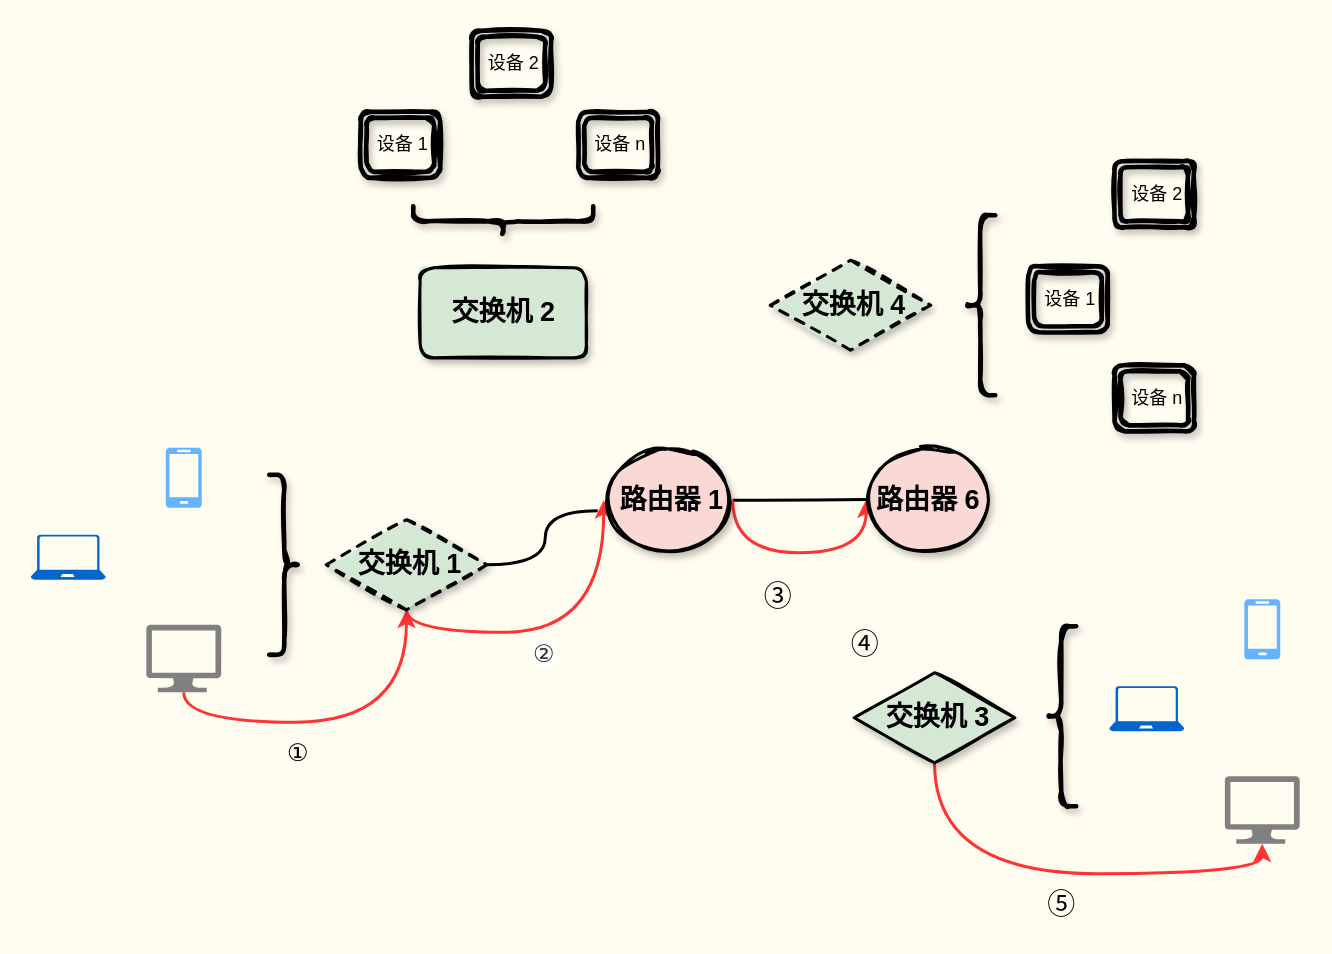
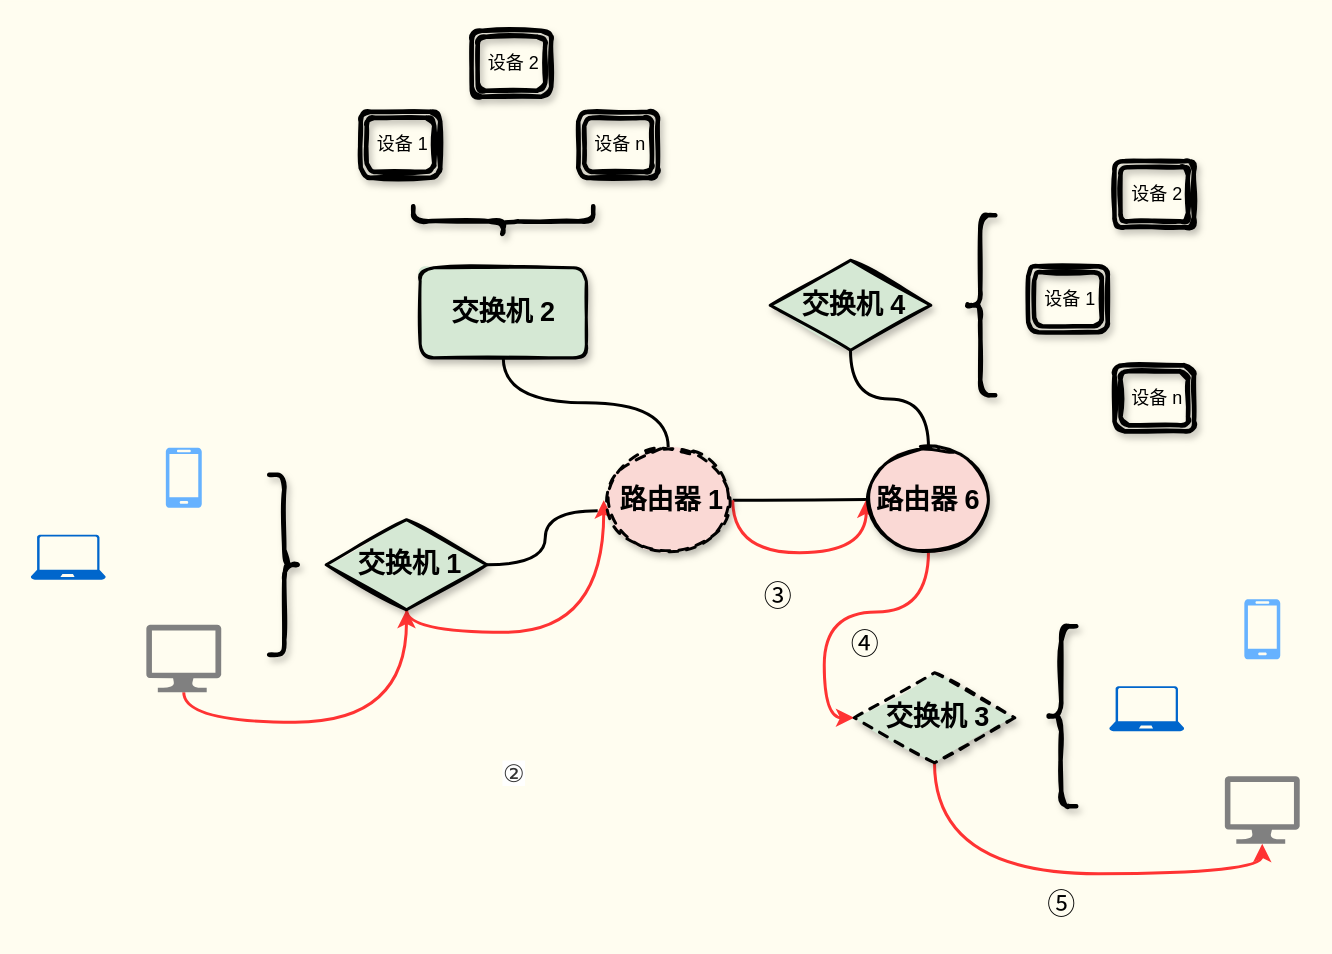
(851, 305) -> (851, 305)
none -> (887, 399)
none -> (587, 403)
(668, 500) -> (668, 500)
(407, 565) -> (407, 565)
none -> (850, 617)
(544, 653) -> (514, 773)
(935, 718) -> (935, 718)
(298, 752) -> none
